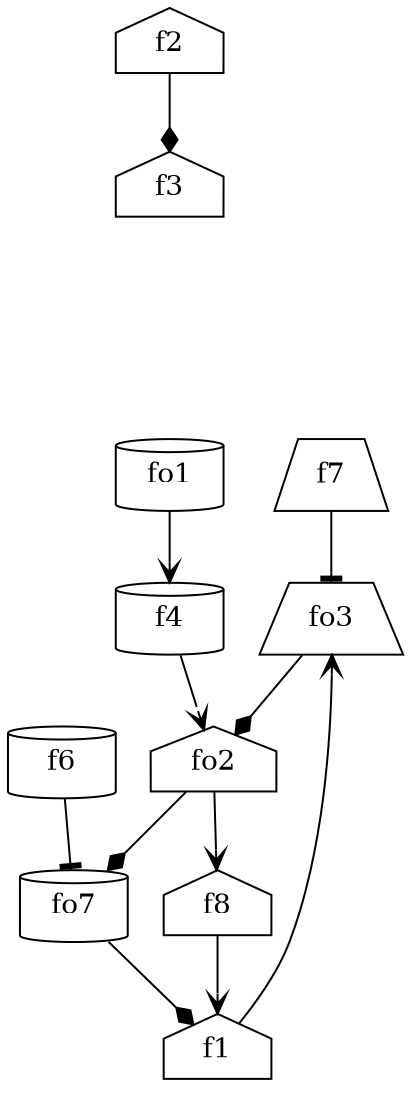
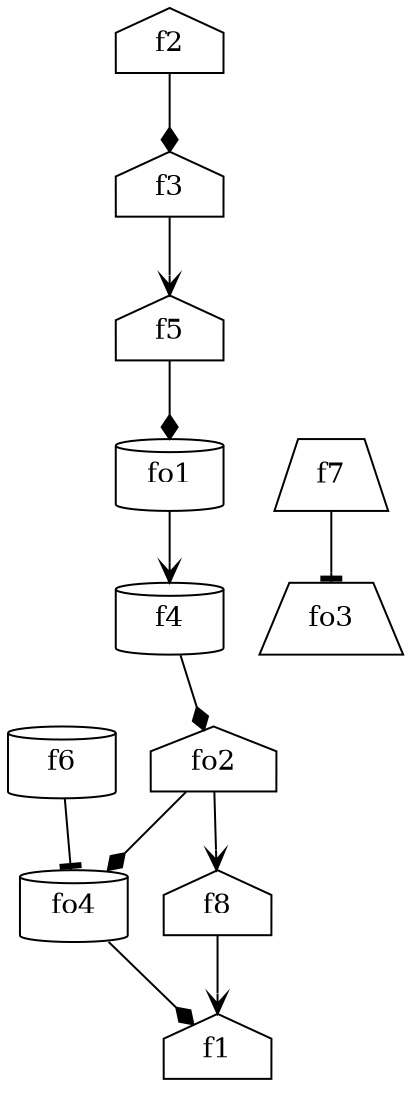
none -> (170, 331)
(189, 681) -> (189, 681)
(276, 686) -> none
(313, 858) -> none
(74, 906) -> (74, 906)
